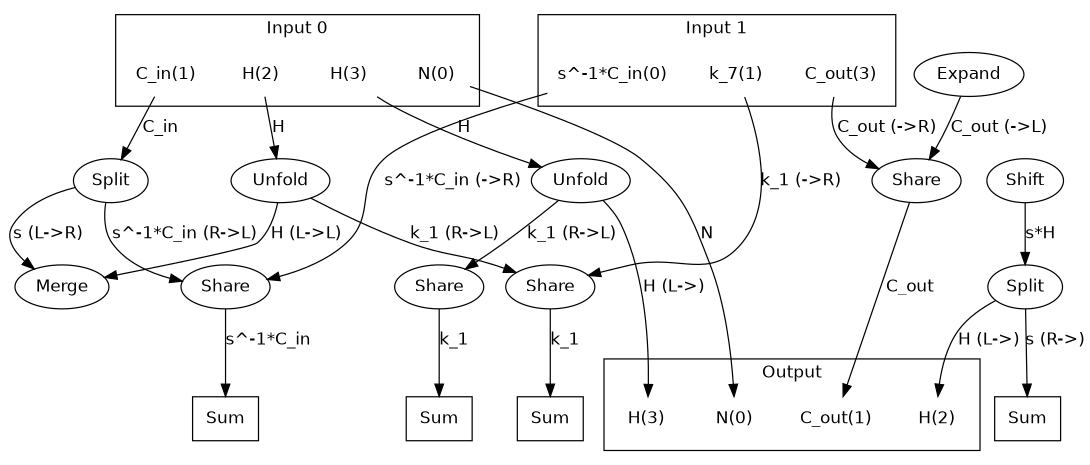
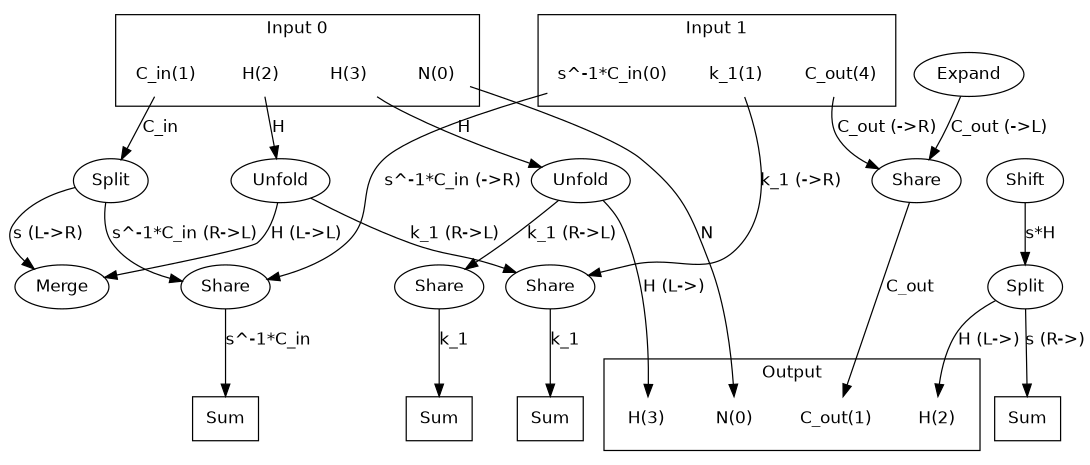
(736, 74) -> (736, 74)
(841, 74) -> (841, 74)
